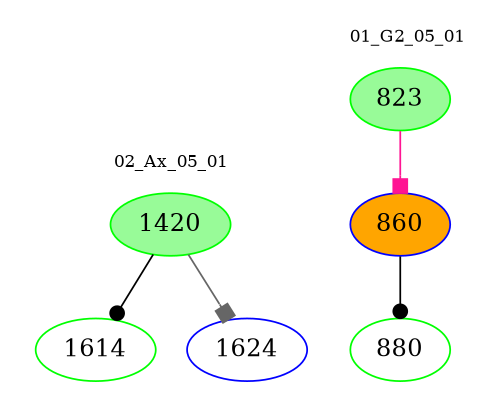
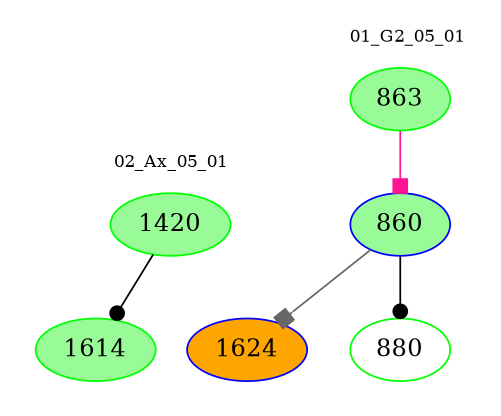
(400, 99) -> (400, 99)
(400, 224) -> (400, 224)
(204, 279) -> (347, 268)
(96, 350) -> (96, 350)
(247, 350) -> (247, 350)
